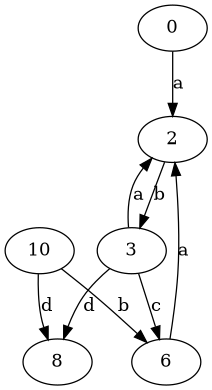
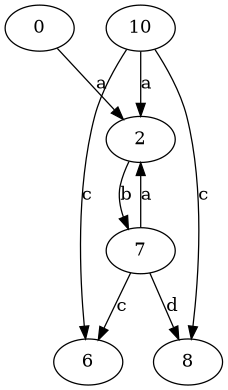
(132, 251) -> (141, 251)
(179, 258) -> (141, 77)
(47, 306) -> (203, 195)
(124, 306) -> (87, 195)
